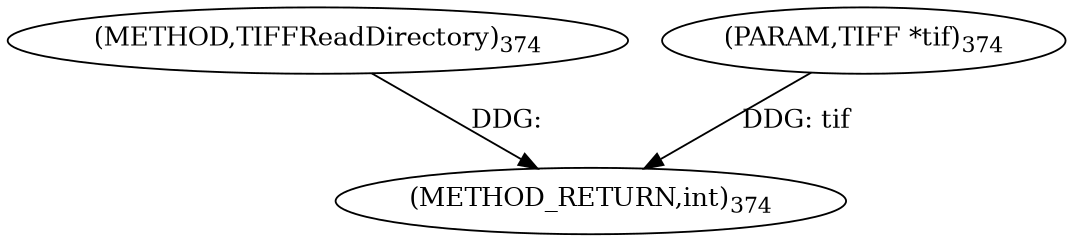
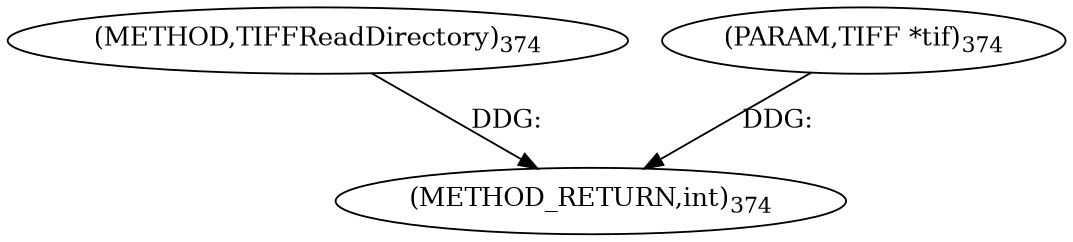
(797, 121) -> (782, 121)
